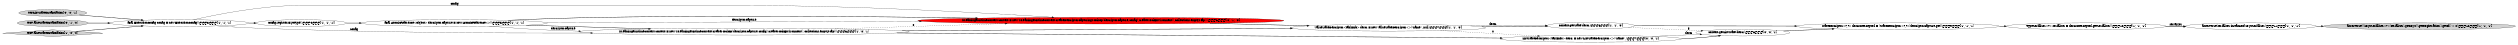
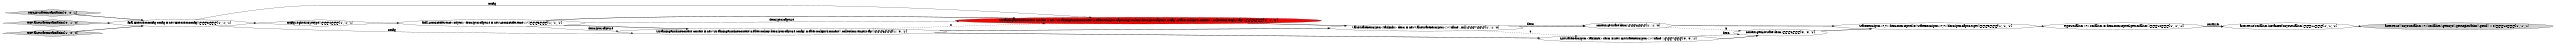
(53, 13) -> (53, 13)
(53, 23) -> (53, 23)
(301, 23) -> (320, 23)
